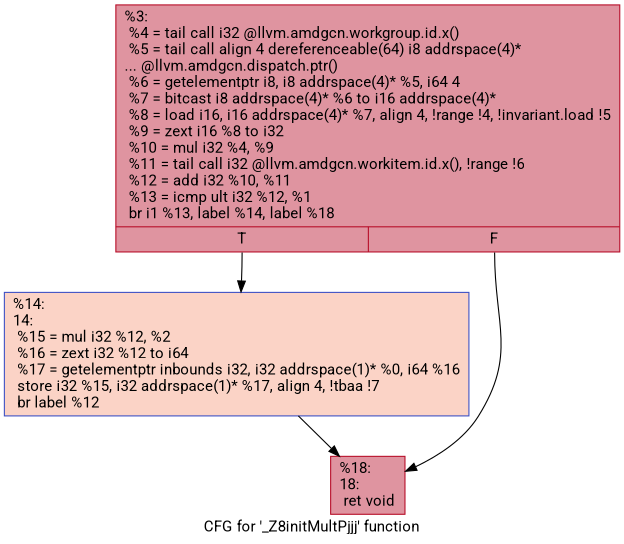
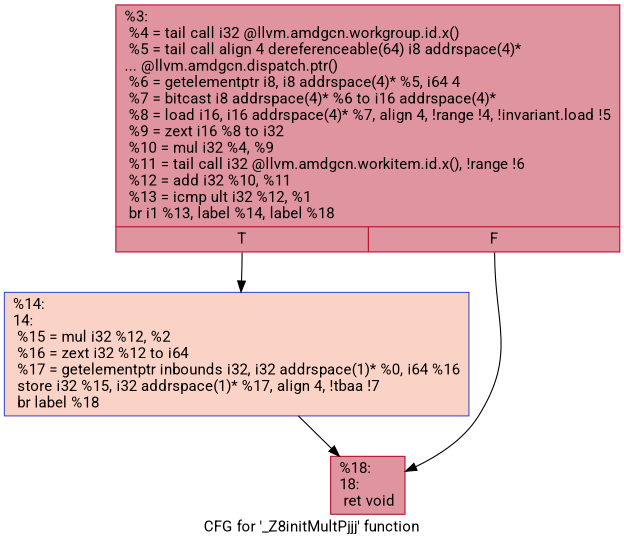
(56, 403) -> (56, 403)
